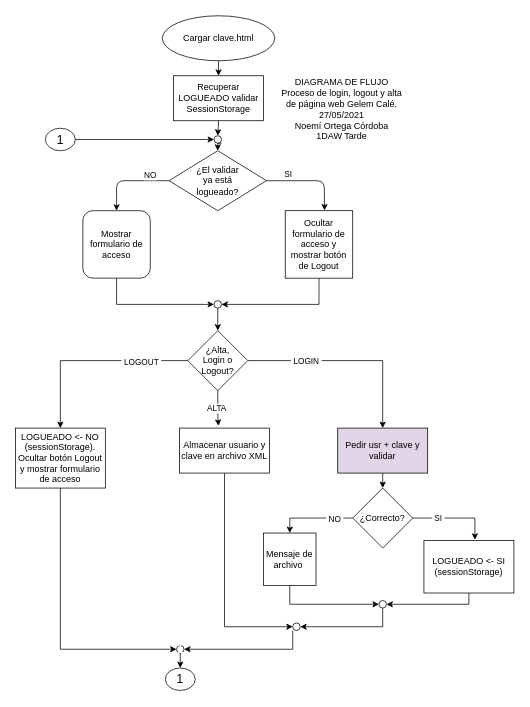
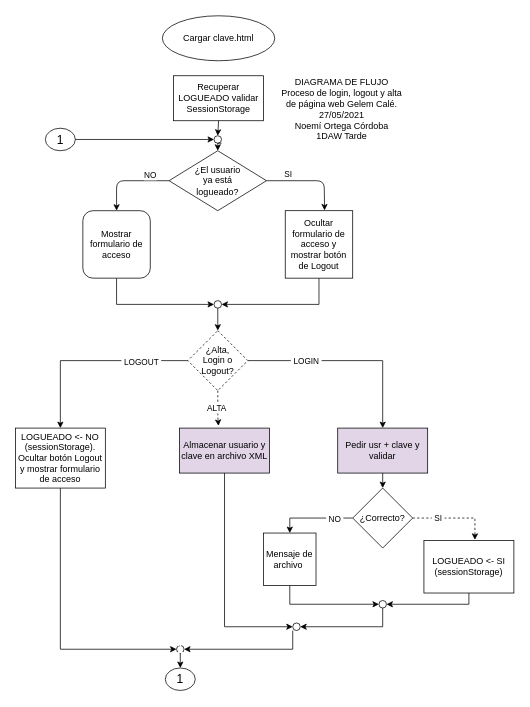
(219, 65) -> none
(218, 180) -> (218, 180)
(218, 360) -> (218, 360)
(218, 397) -> (218, 397)
(225, 450) -> (225, 450)
(467, 518) -> (467, 518)
